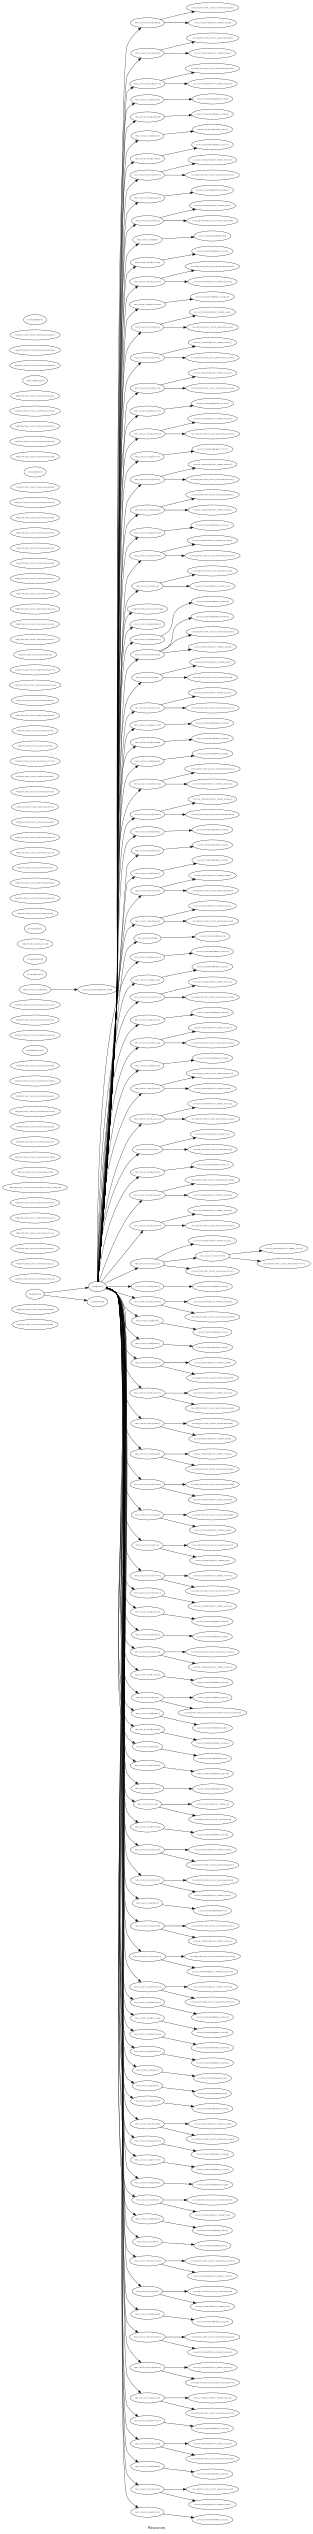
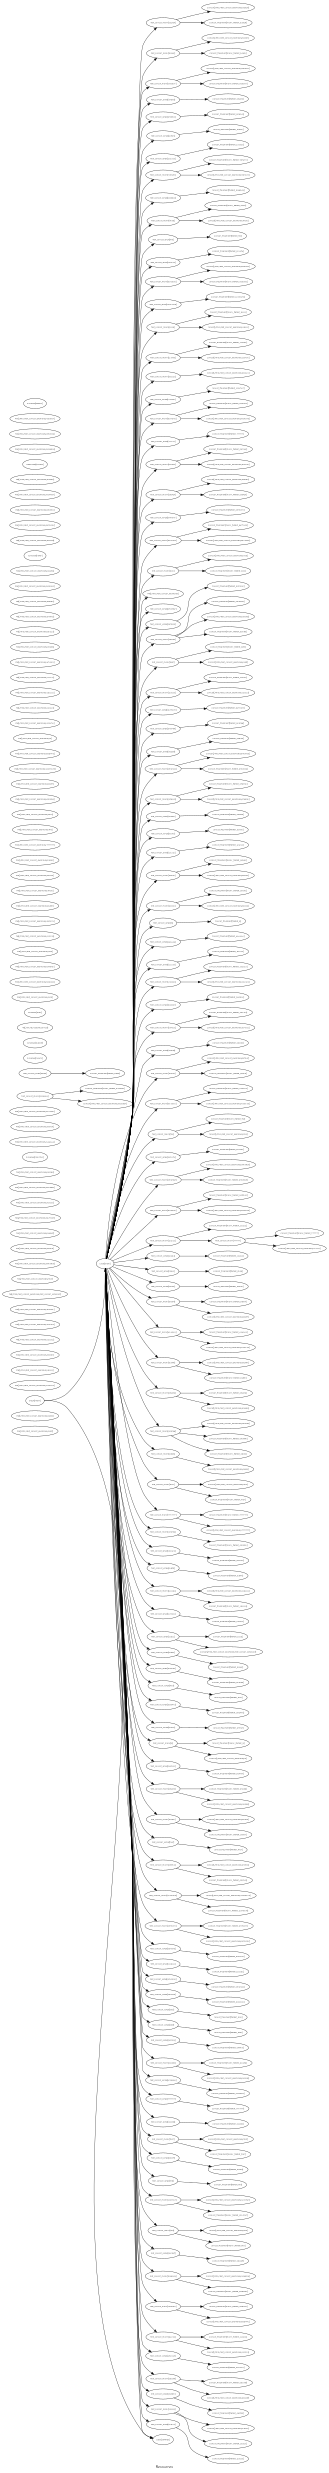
(212, 373) -> none
(212, 1271) -> none
(119, 1293) -> (132, 1855)
(176, 1522) -> (188, 1444)
